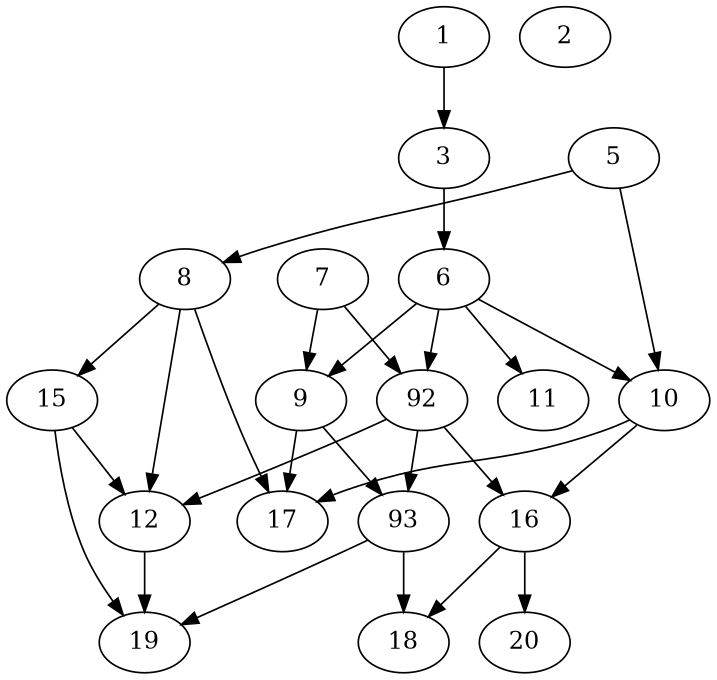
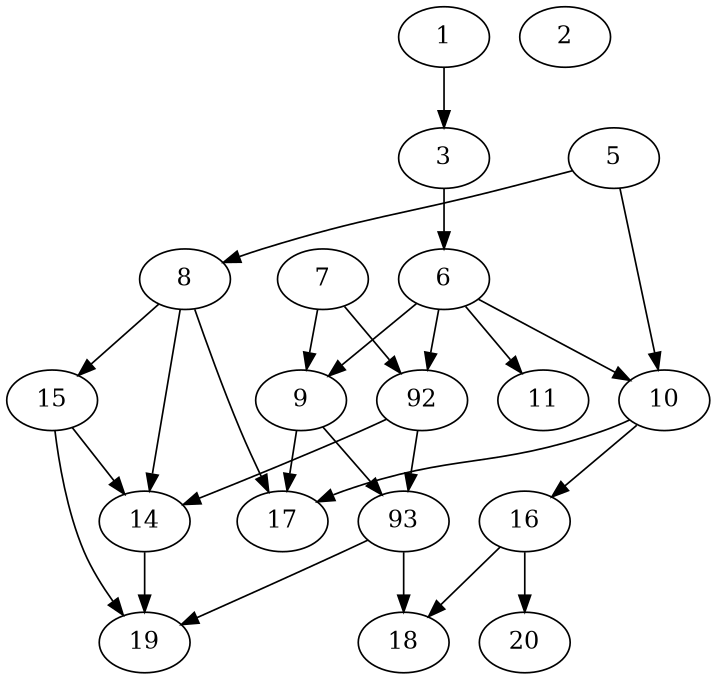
(465, 452) -> none
(145, 521) -> (145, 521)
